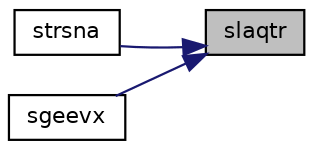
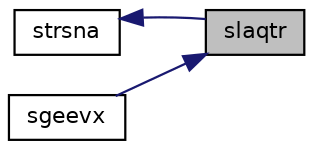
(152, 47) -> (174, 17)
